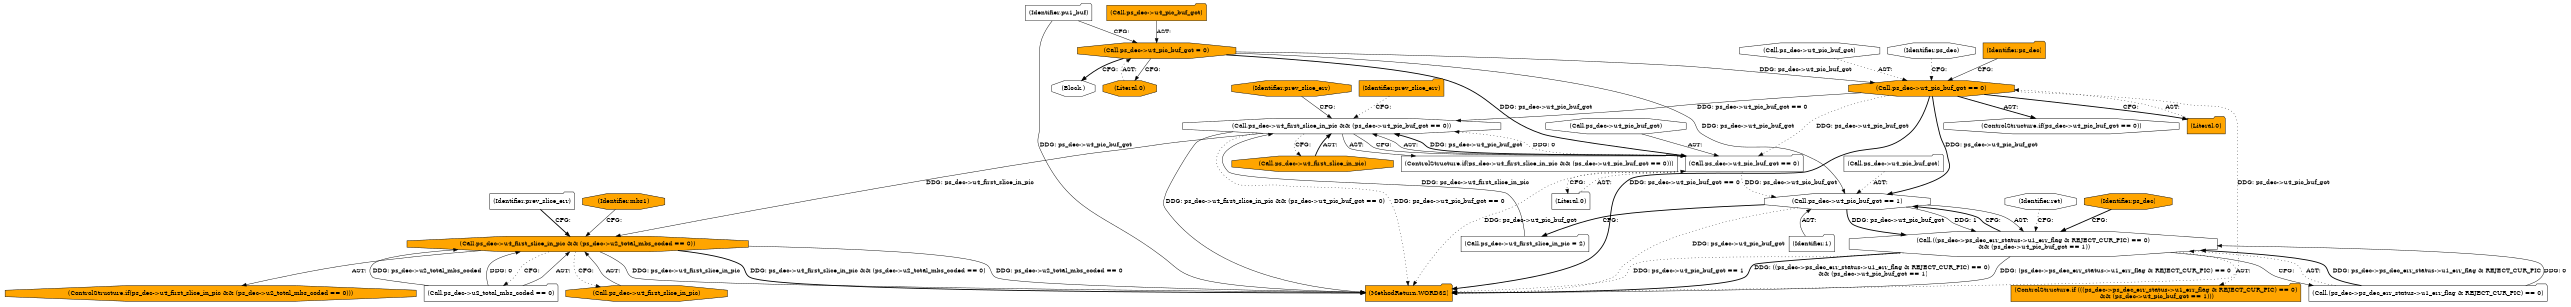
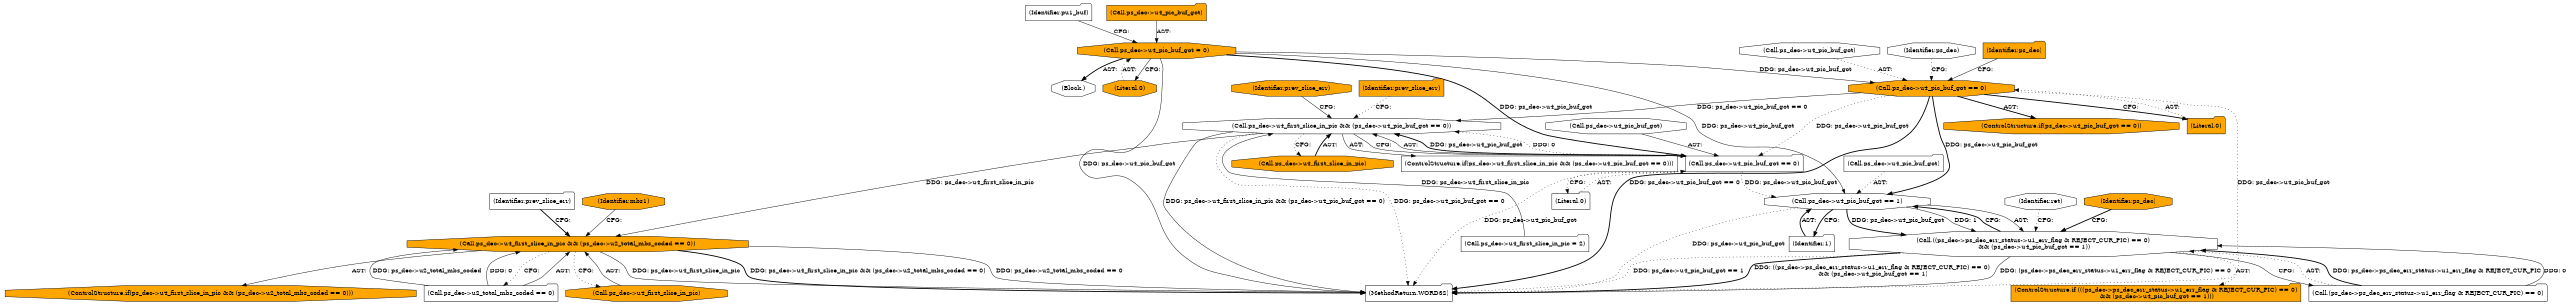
(1111, 70) -> (1111, 70)
(2061, 126) -> (2061, 126)
(1654, 211) -> (1822, 219)
(1800, 223) -> (1800, 223)
(1124, 231) -> (1150, 200)
(1409, 293) -> (1409, 293)
